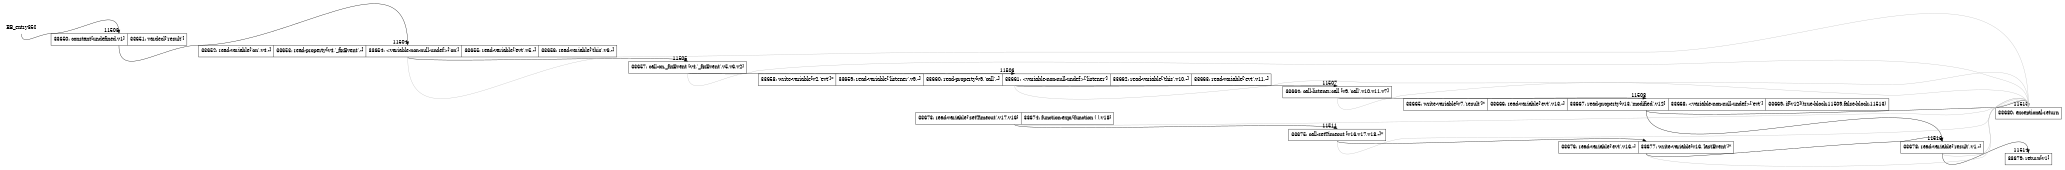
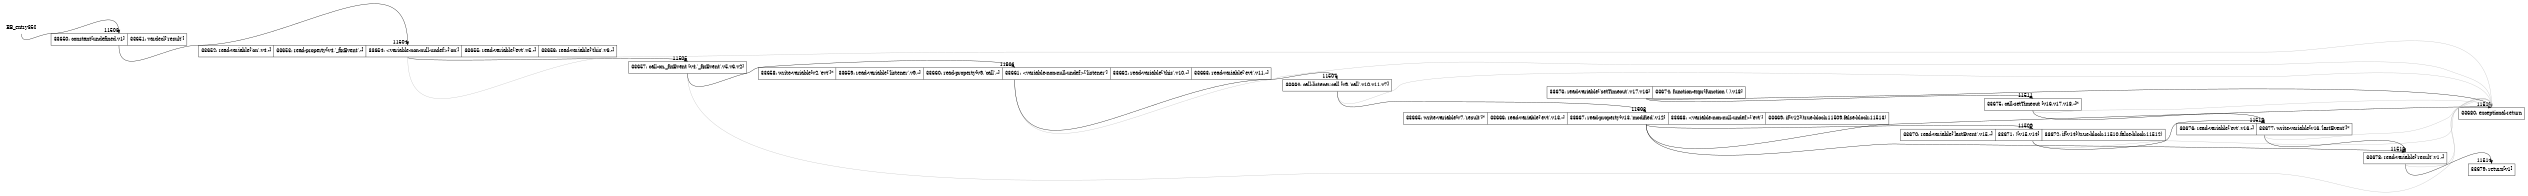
(1523, 120) -> (2069, 91)
none -> (2033, 135)
